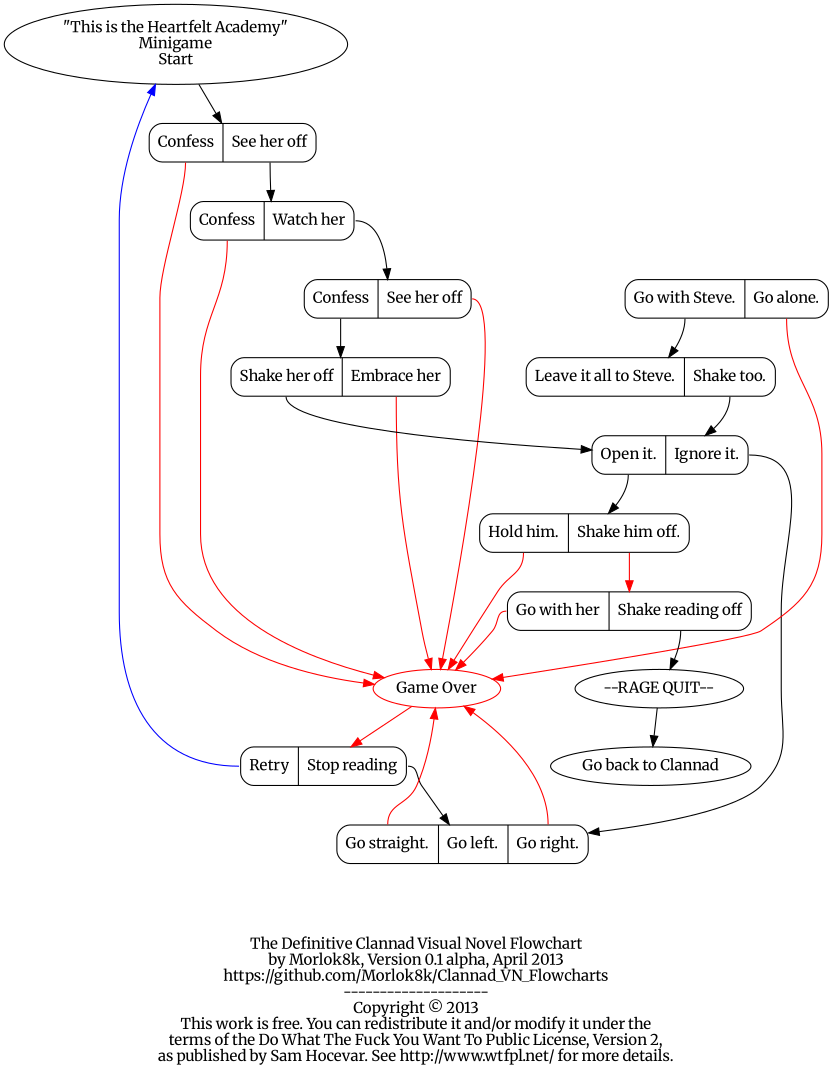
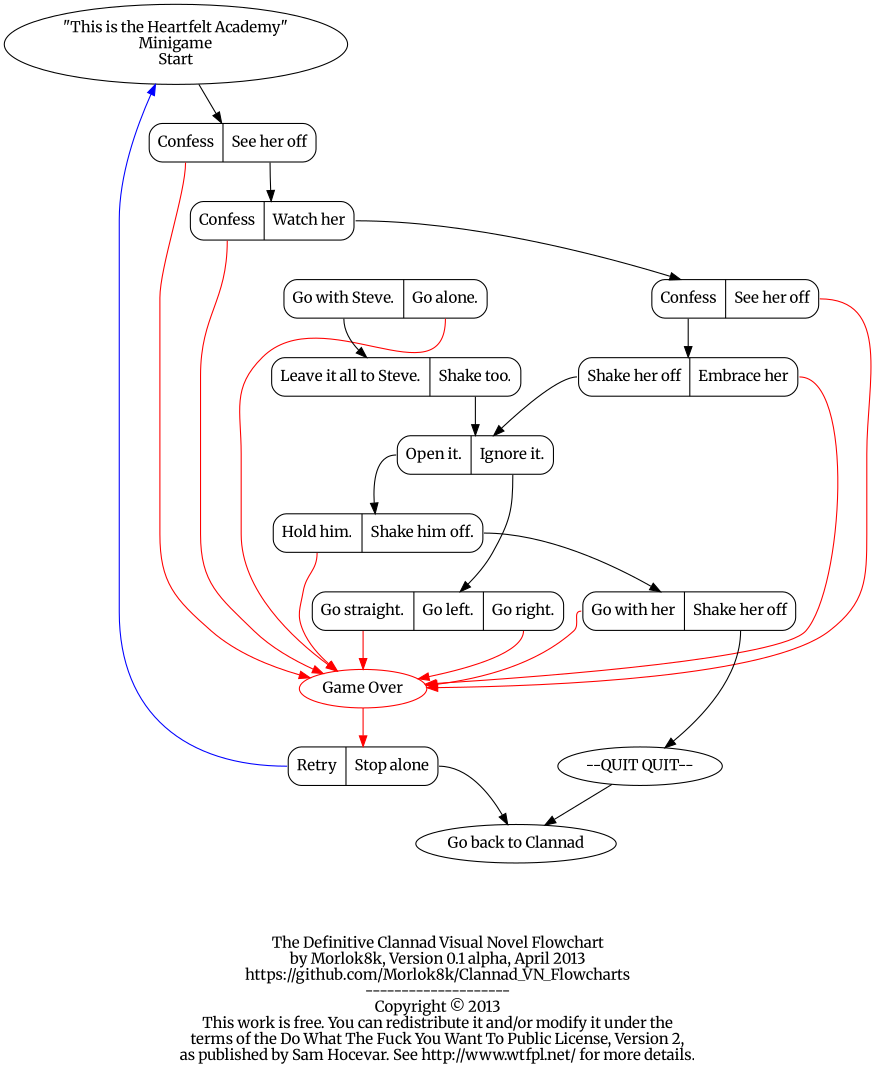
(629, 567) -> (571, 550)
(680, 611) -> (740, 611)
(659, 689) -> (640, 766)
(352, 766) -> (392, 766)
(425, 790) -> (477, 782)
